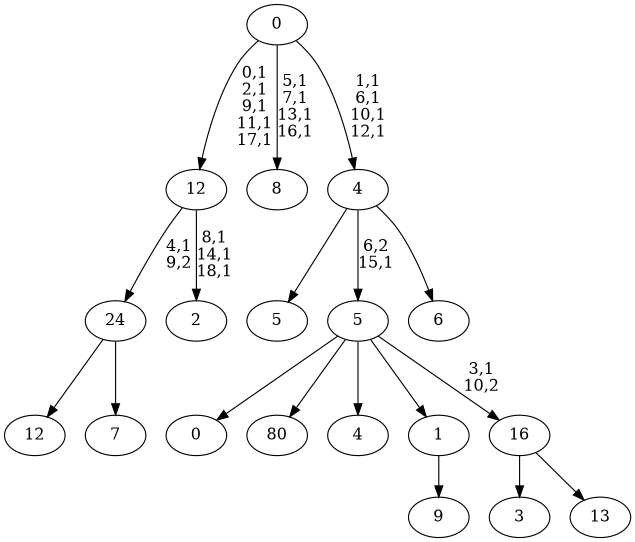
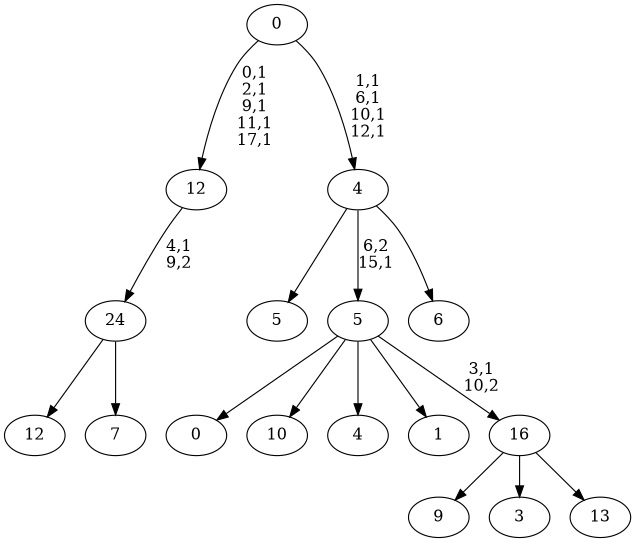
(277, 190) -> none
(196, 321) -> none
(277, 435) -> (277, 435)
(439, 471) -> (483, 472)
